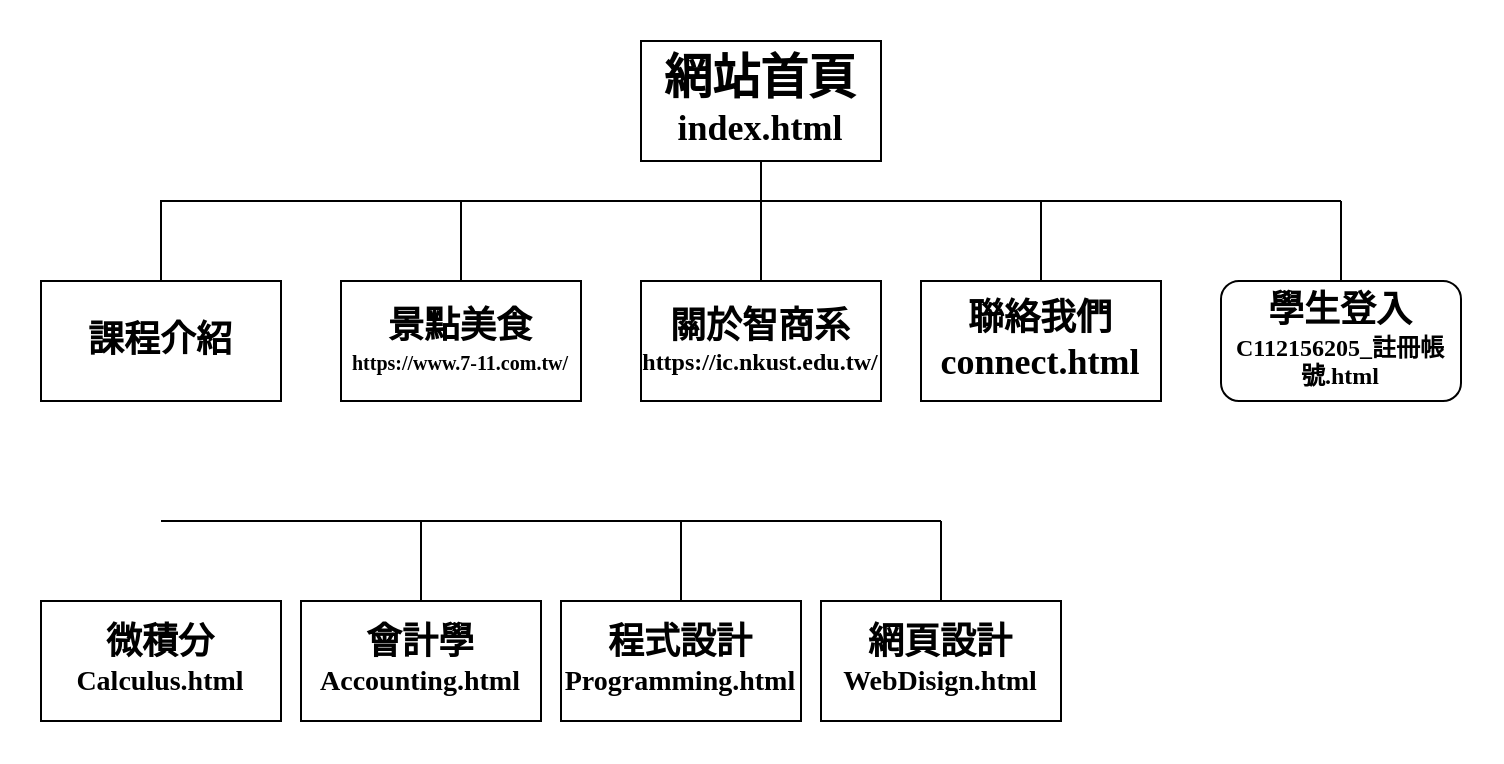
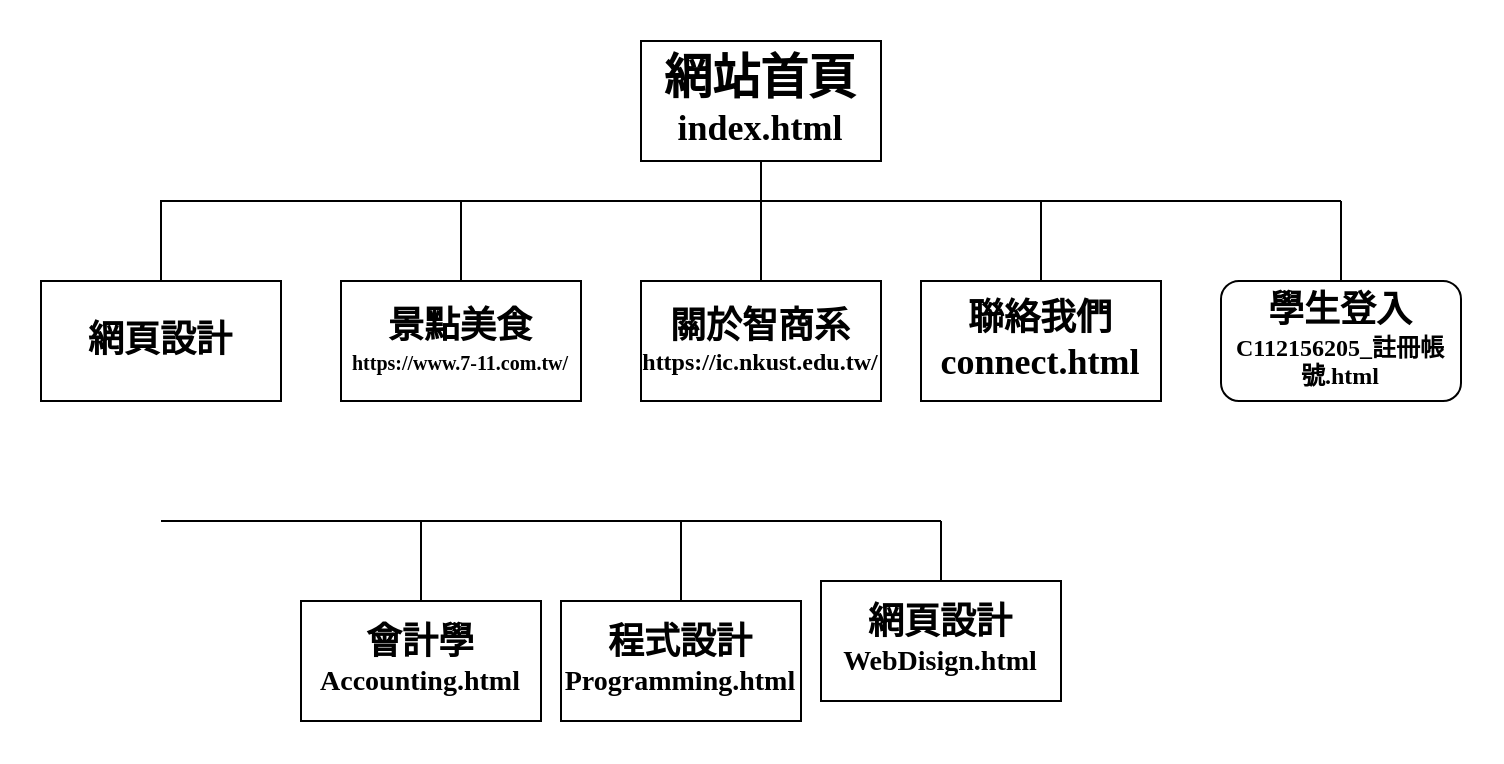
(161, 341) -> (161, 341)
(161, 661) -> none
(941, 661) -> (941, 641)
